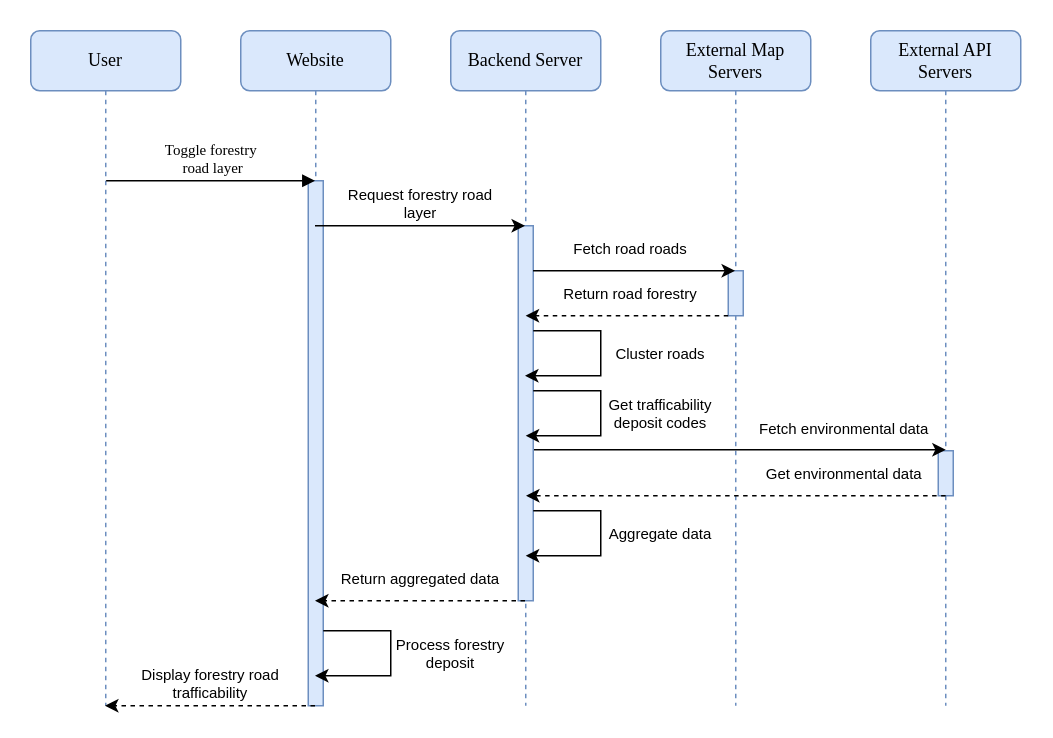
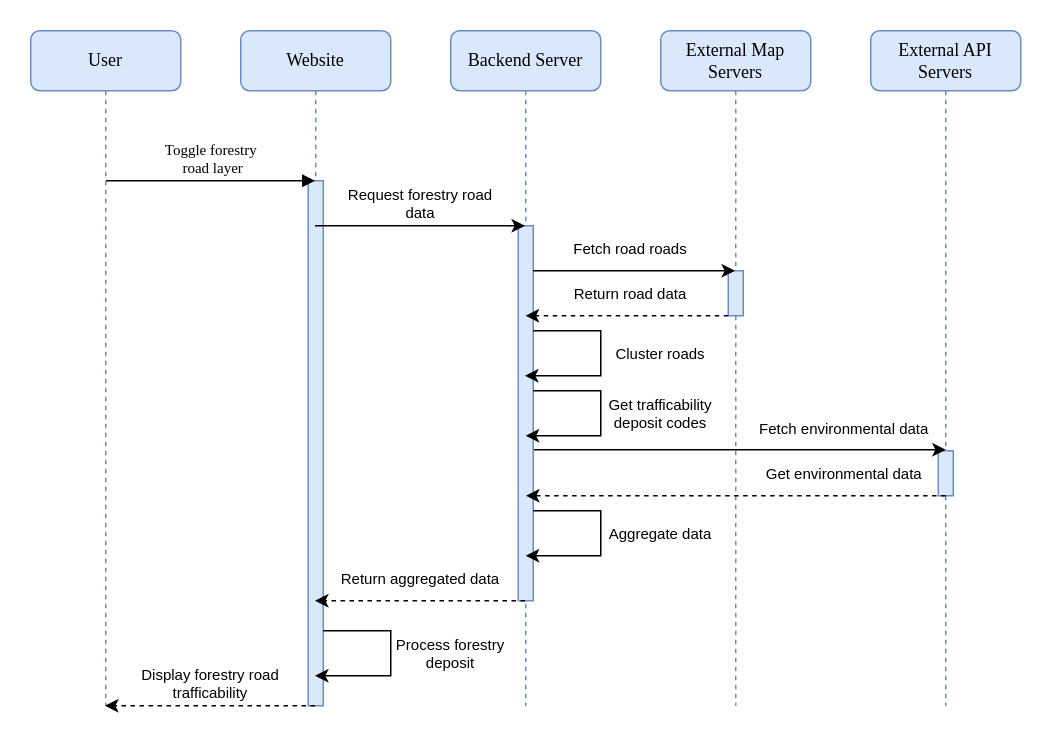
(421, 203) -> (421, 203)
(631, 293) -> (631, 293)
